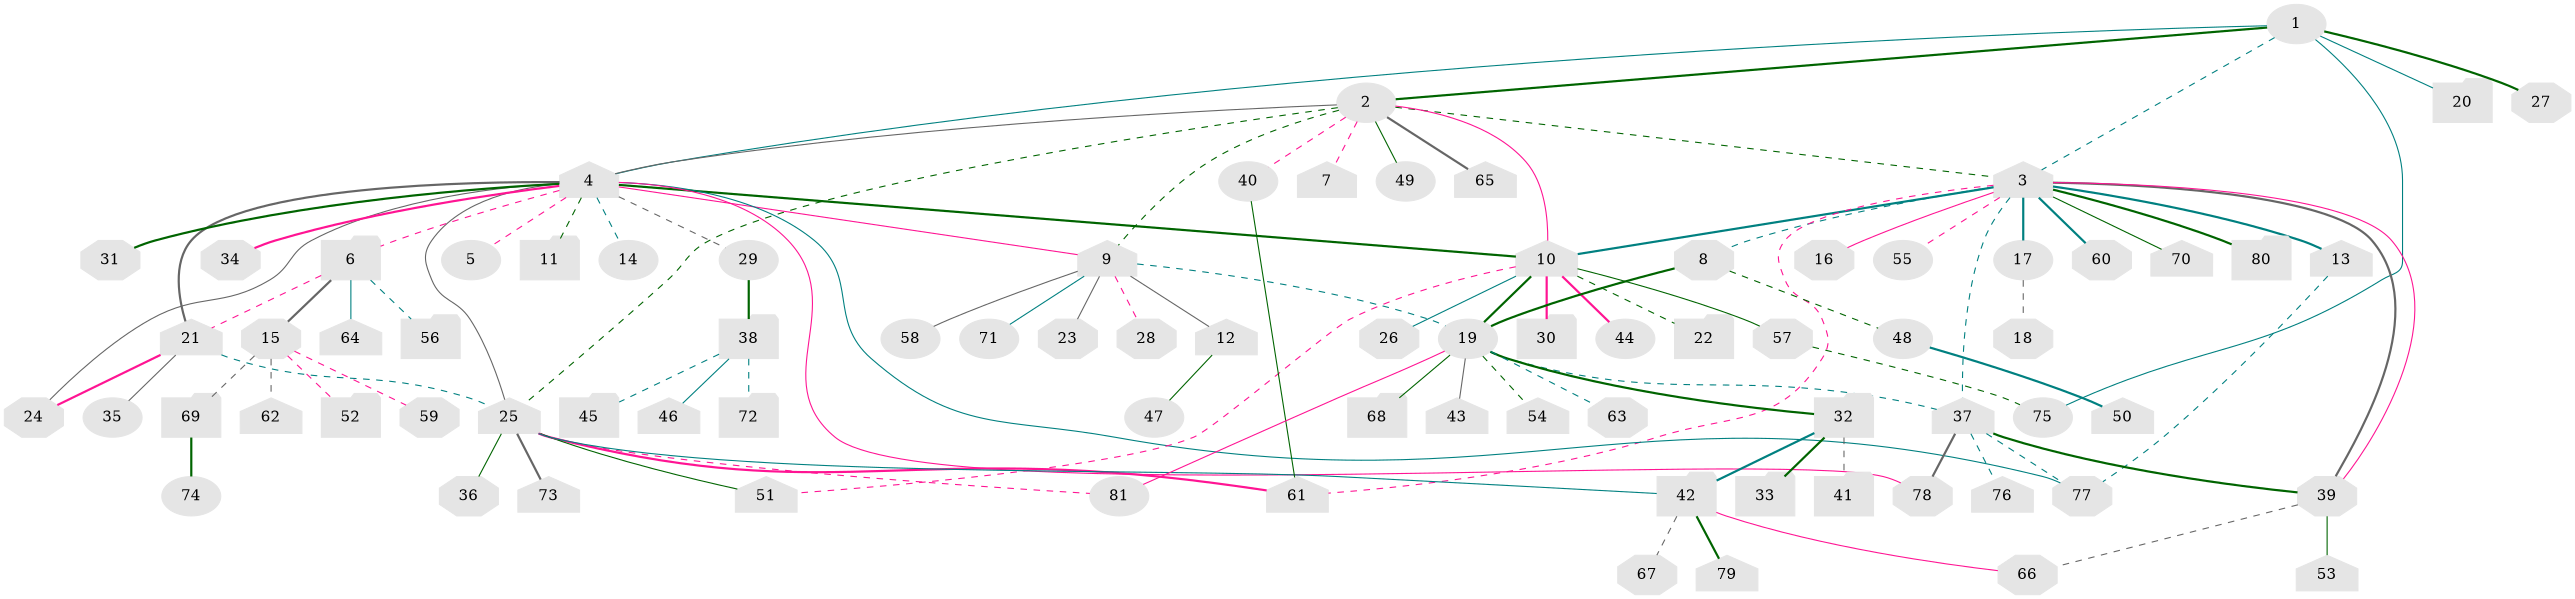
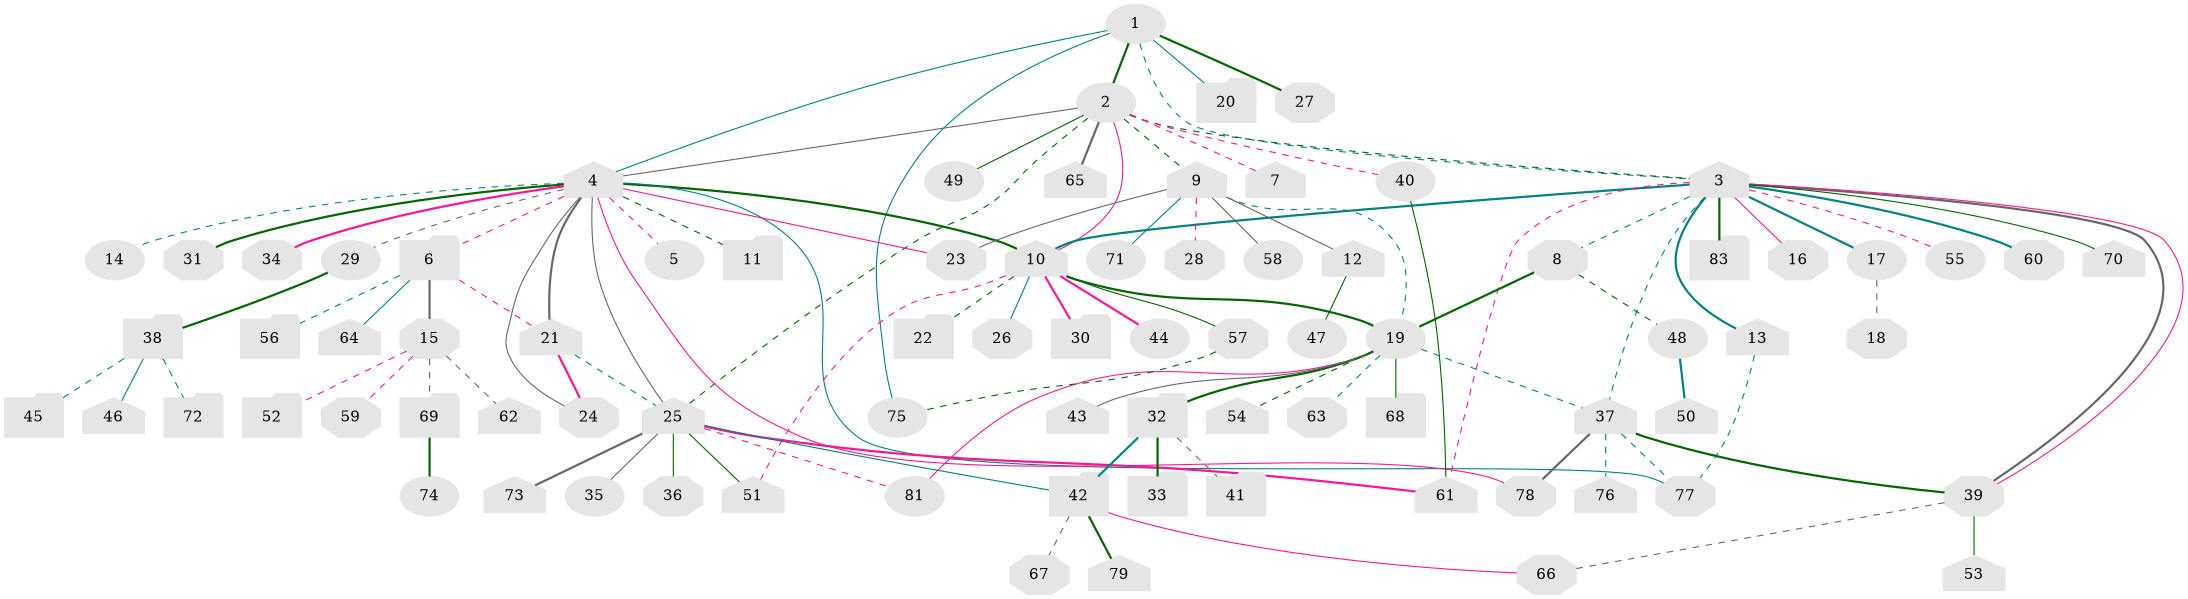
(848, 221) -> (783, 222)
(2262, 260) -> (1719, 260)
(152, 378) -> (634, 457)
